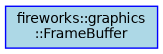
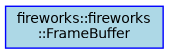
(82, 27) -> (84, 27)
